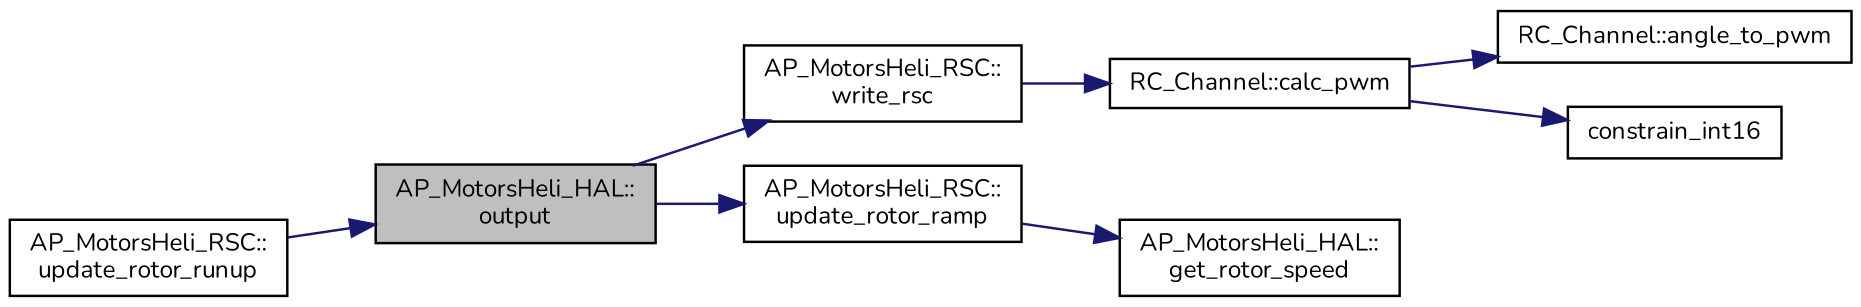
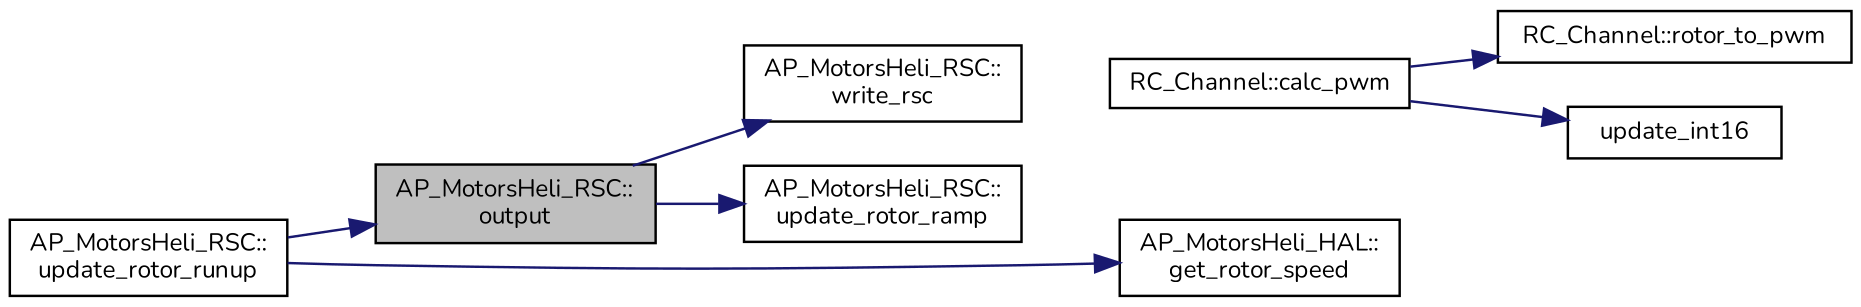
(1675, 37) -> (1675, 37)
(1053, 83) -> none
(1675, 133) -> (1675, 133)
(516, 204) -> (516, 204)
(1058, 229) -> (691, 269)
